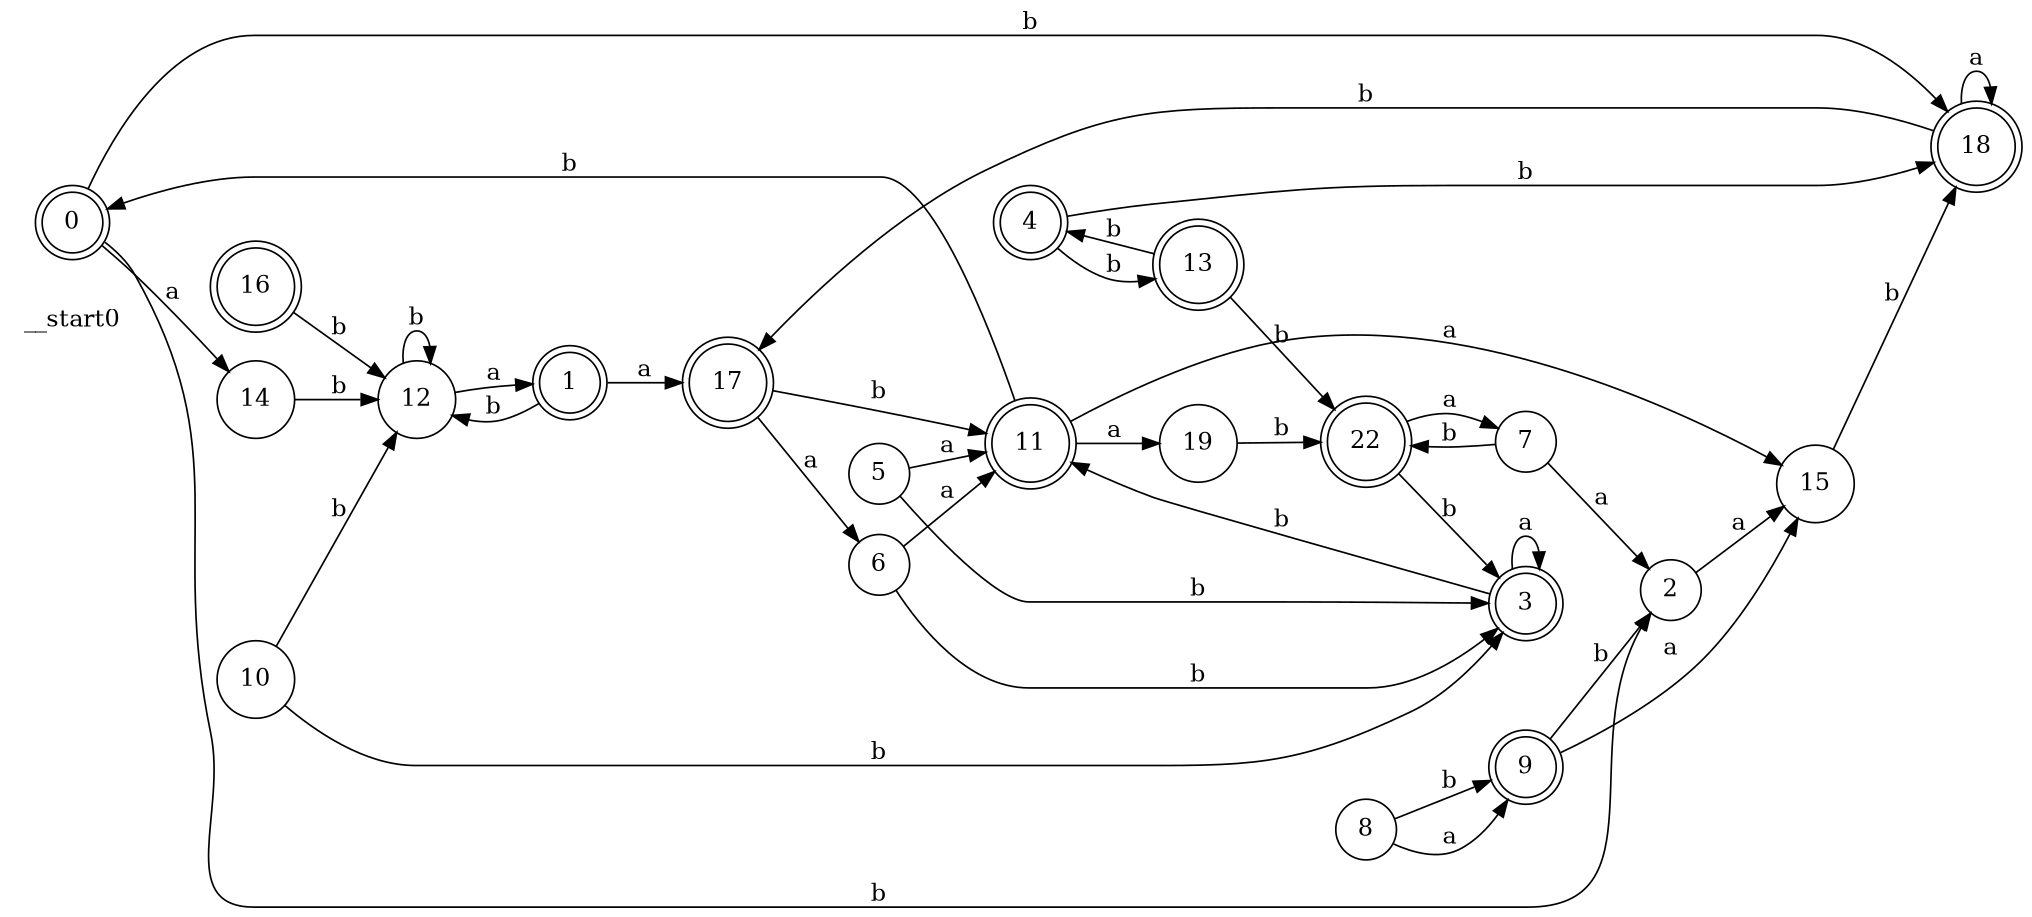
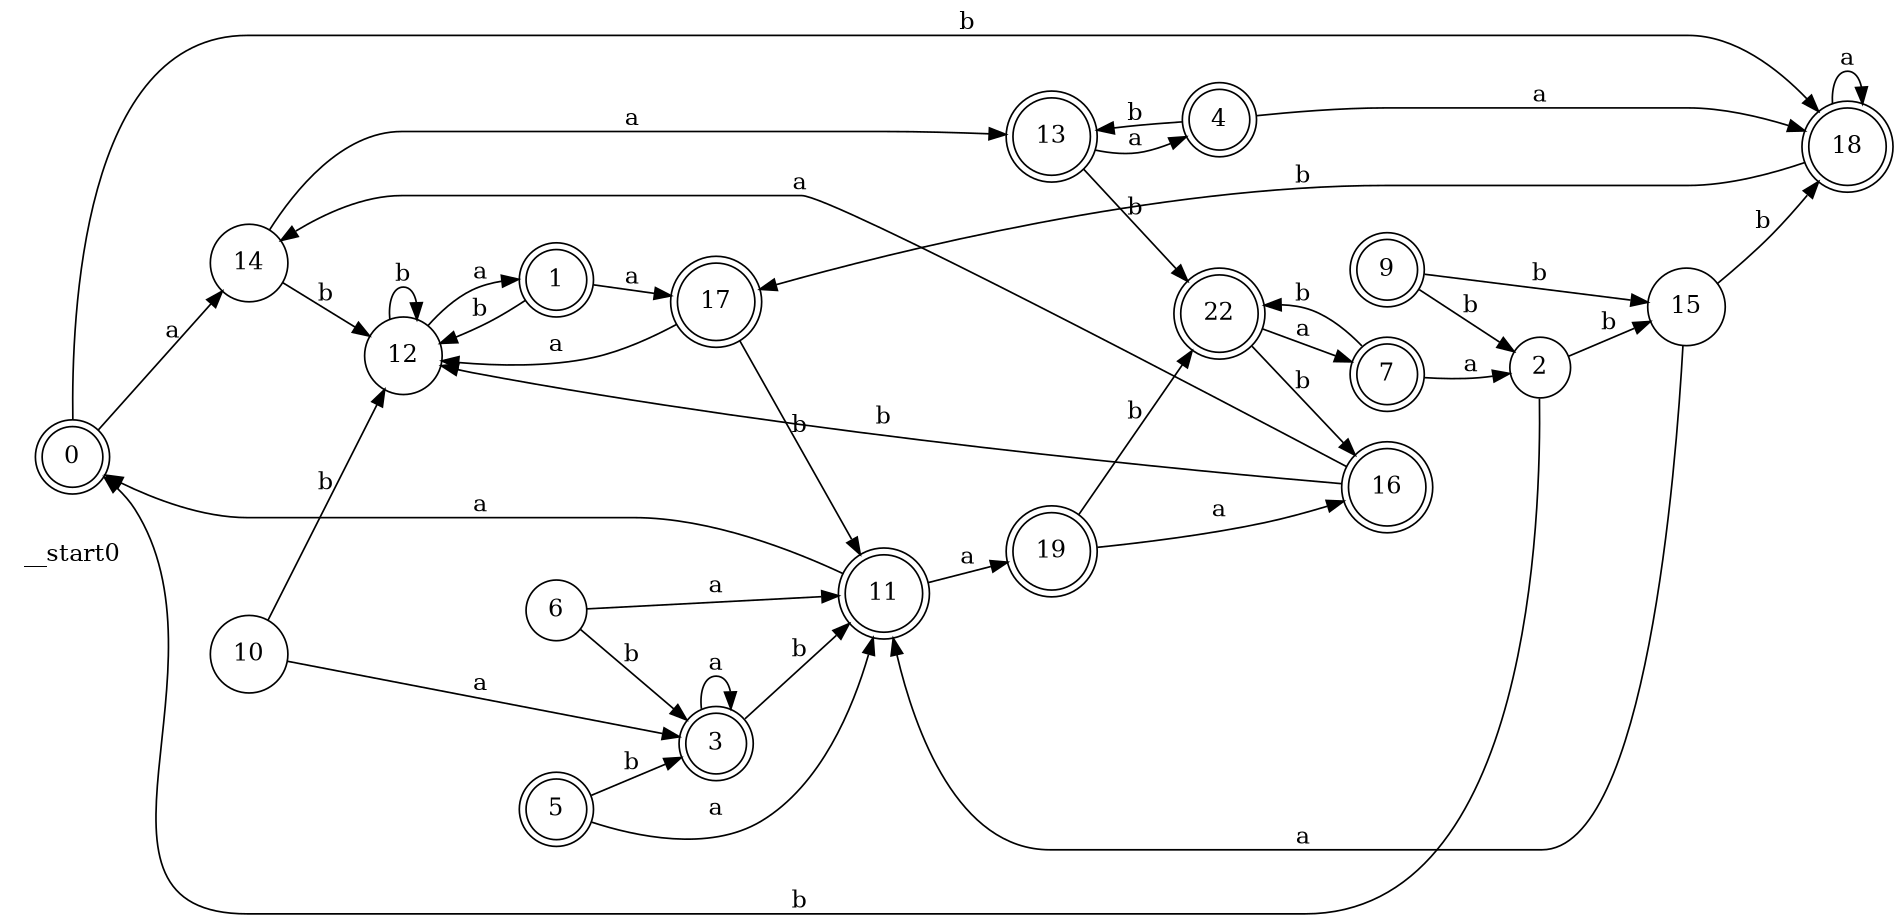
none -> (610, 132)
(570, 164) -> (481, 505)
(1526, 173) -> (1540, 95)
none -> (847, 213)
(1114, 230) -> (1136, 139)
(1422, 339) -> (1468, 850)
(1526, 442) -> (1387, 374)
(1198, 443) -> (1052, 551)
(803, 473) -> (571, 361)
(879, 474) -> (556, 809)
(1443, 519) -> (1298, 395)
(1739, 524) -> (1609, 323)
none -> (1213, 532)
(1671, 648) -> (1540, 274)
(879, 753) -> (481, 684)
(1366, 830) -> none
(699, 907) -> (839, 914)
